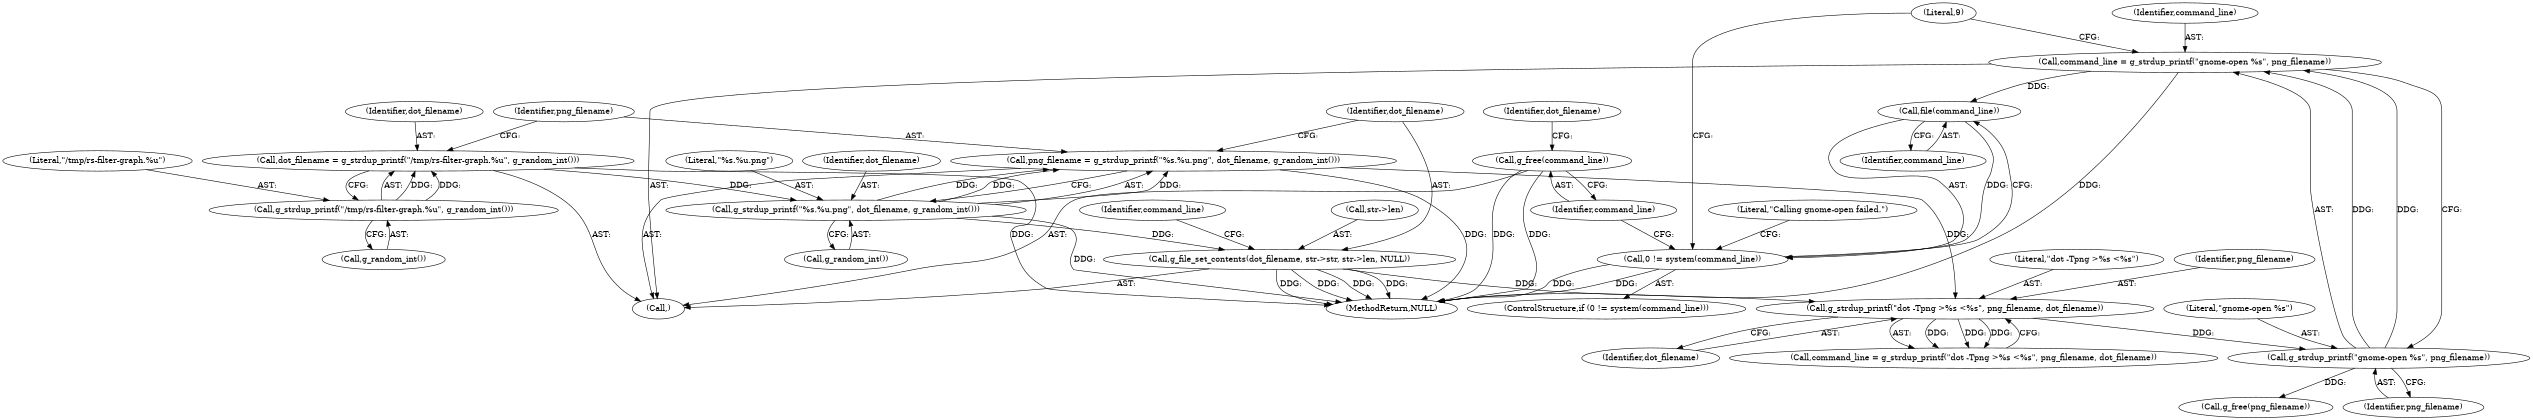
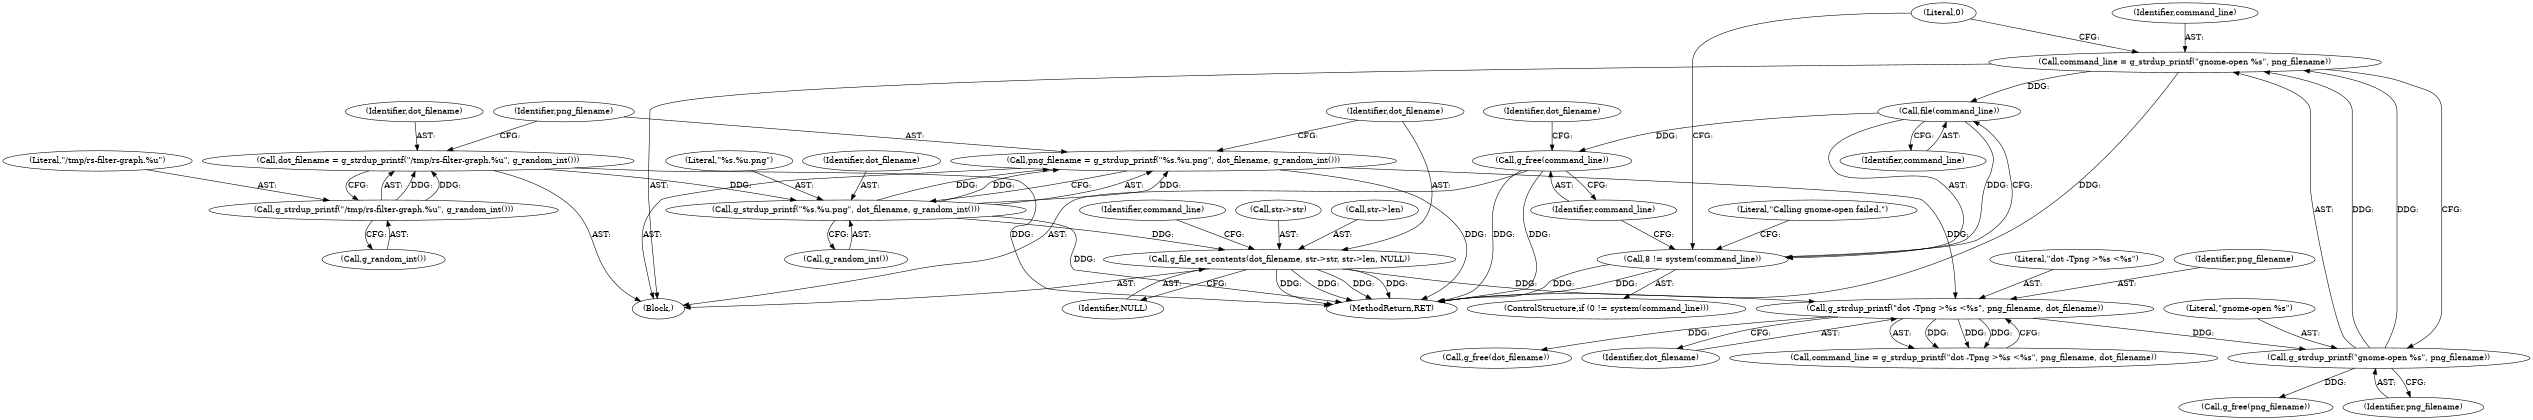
(1944, 13) -> (1944, 13)
none -> (1730, 122)
none -> (1278, 210)
(1693, 260) -> (1693, 260)
(658, 309) -> (658, 309)
none -> (1113, 309)
(1392, 309) -> (1392, 309)
none -> (1496, 358)
